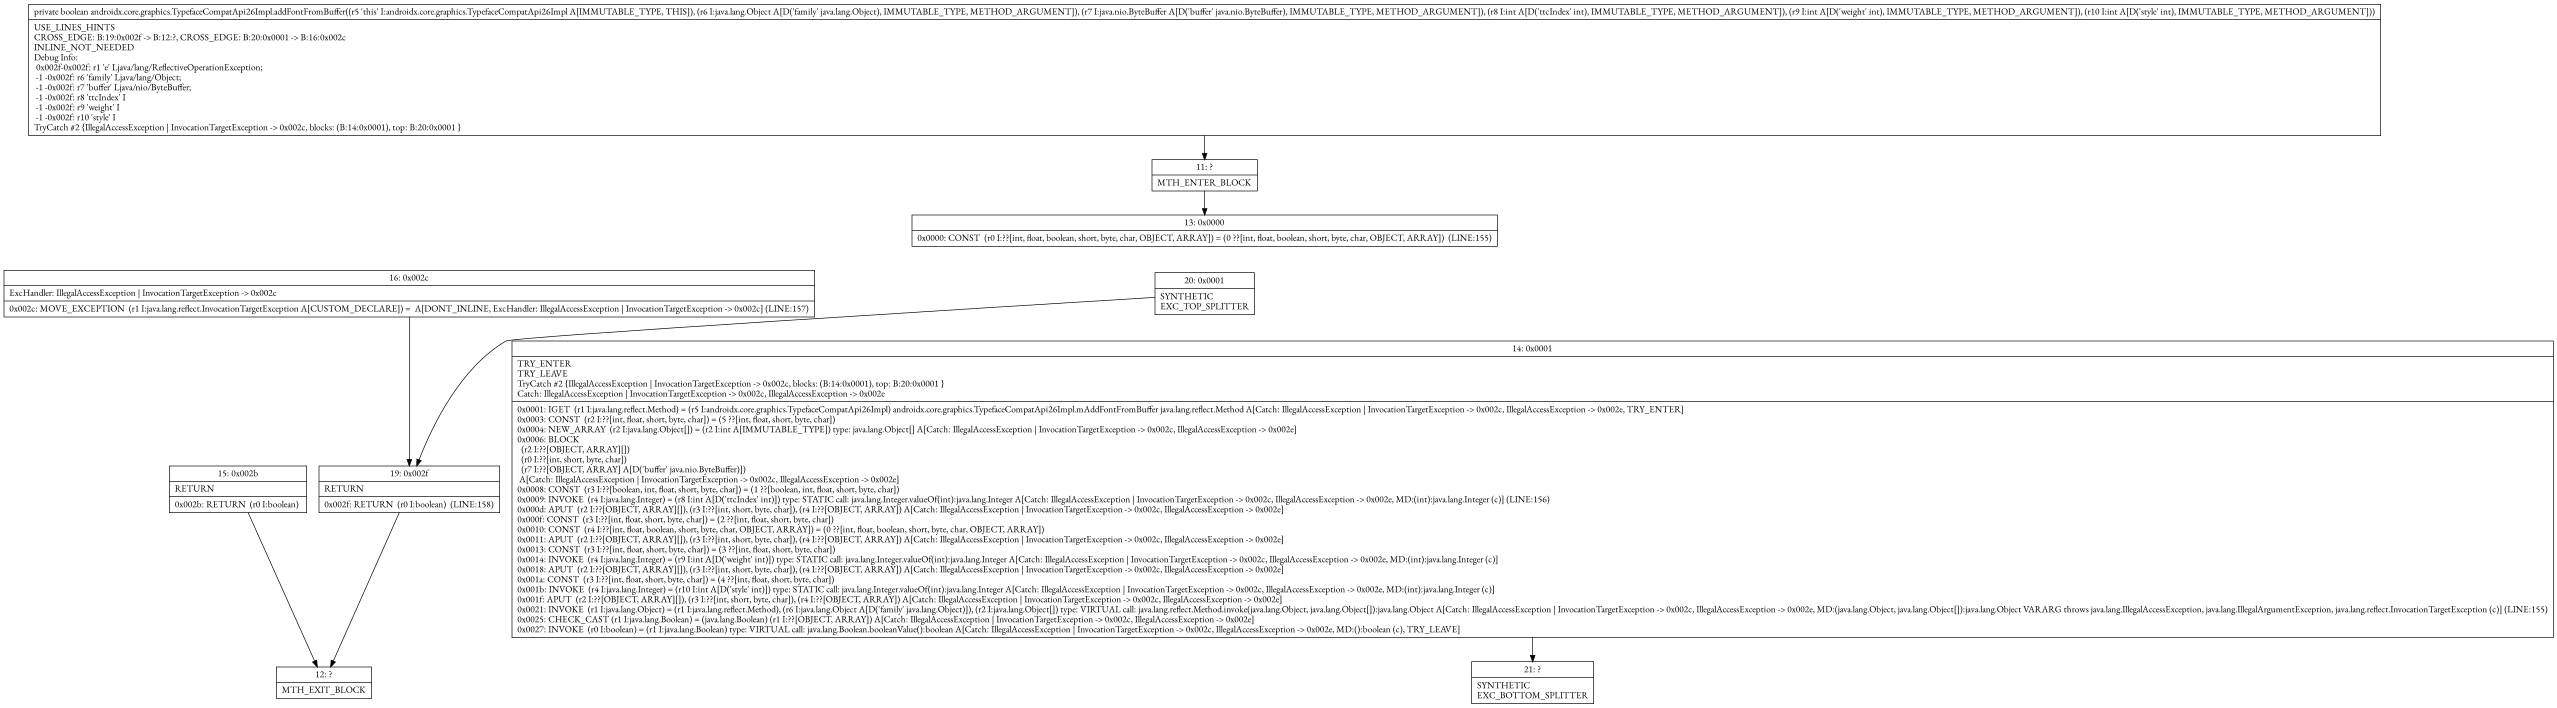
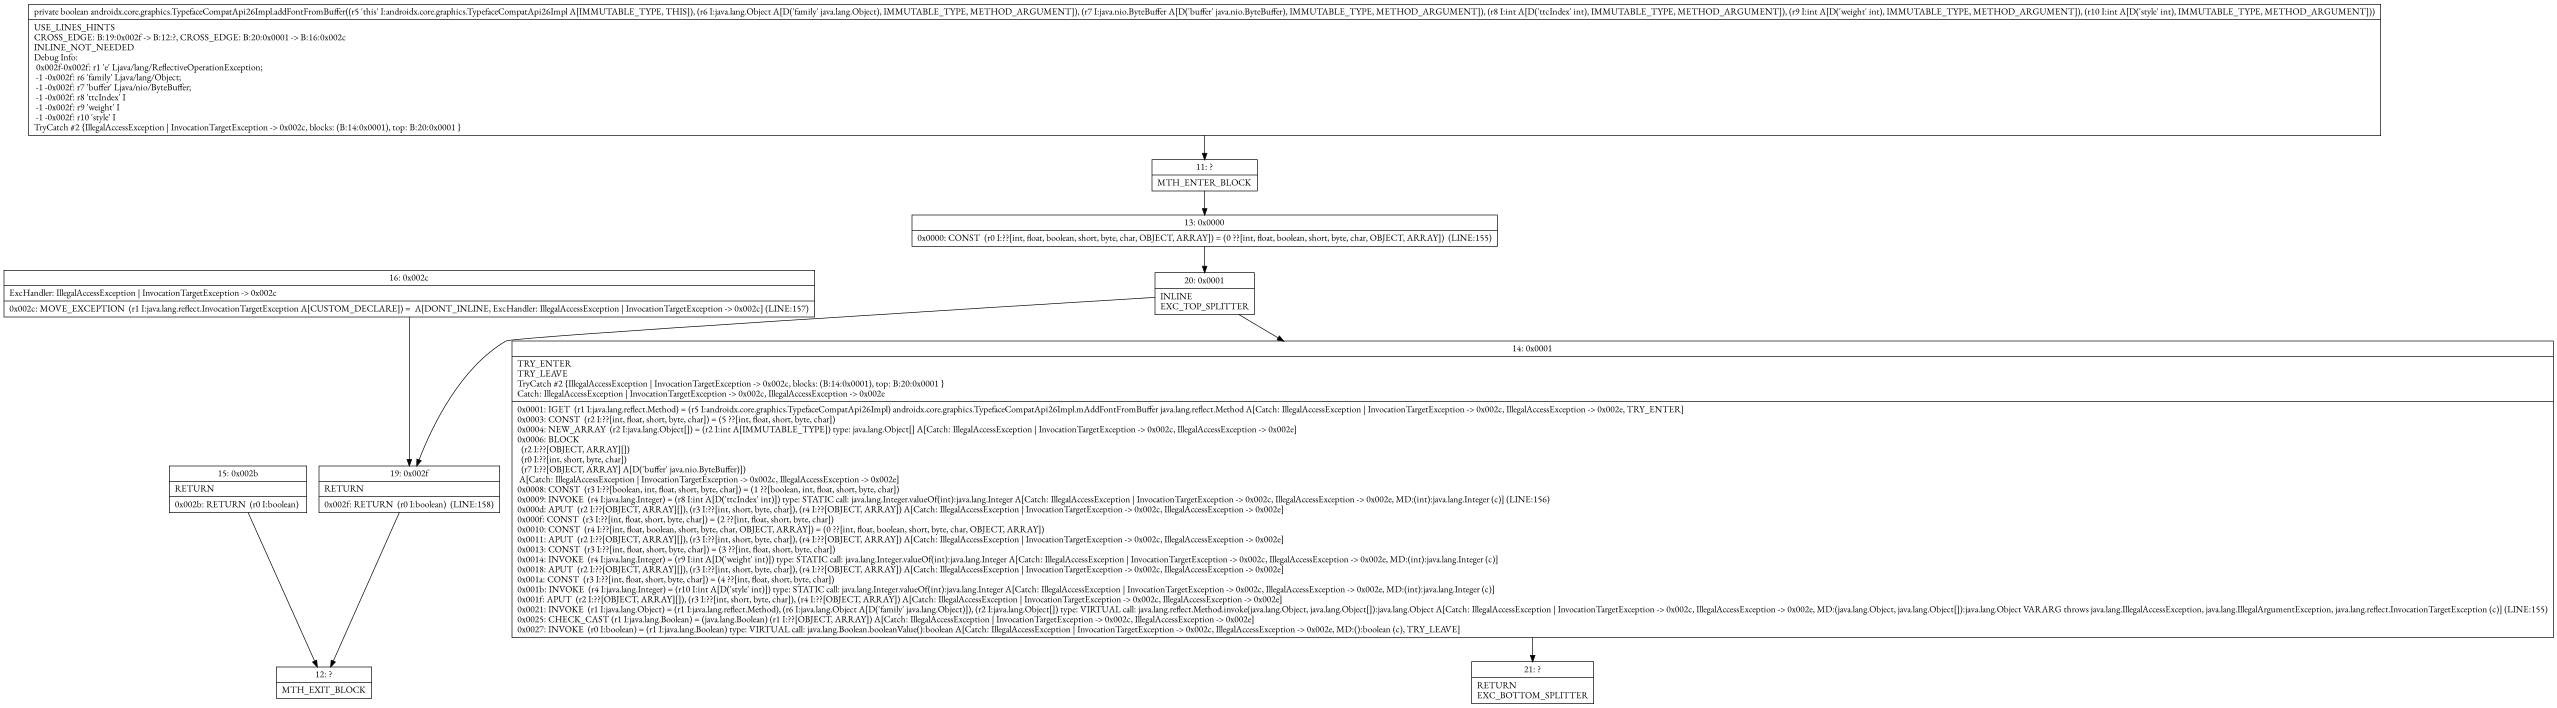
none -> (1205, 256)
(1187, 296) -> (1177, 296)
none -> (1258, 326)
(1504, 685) -> (1497, 685)
